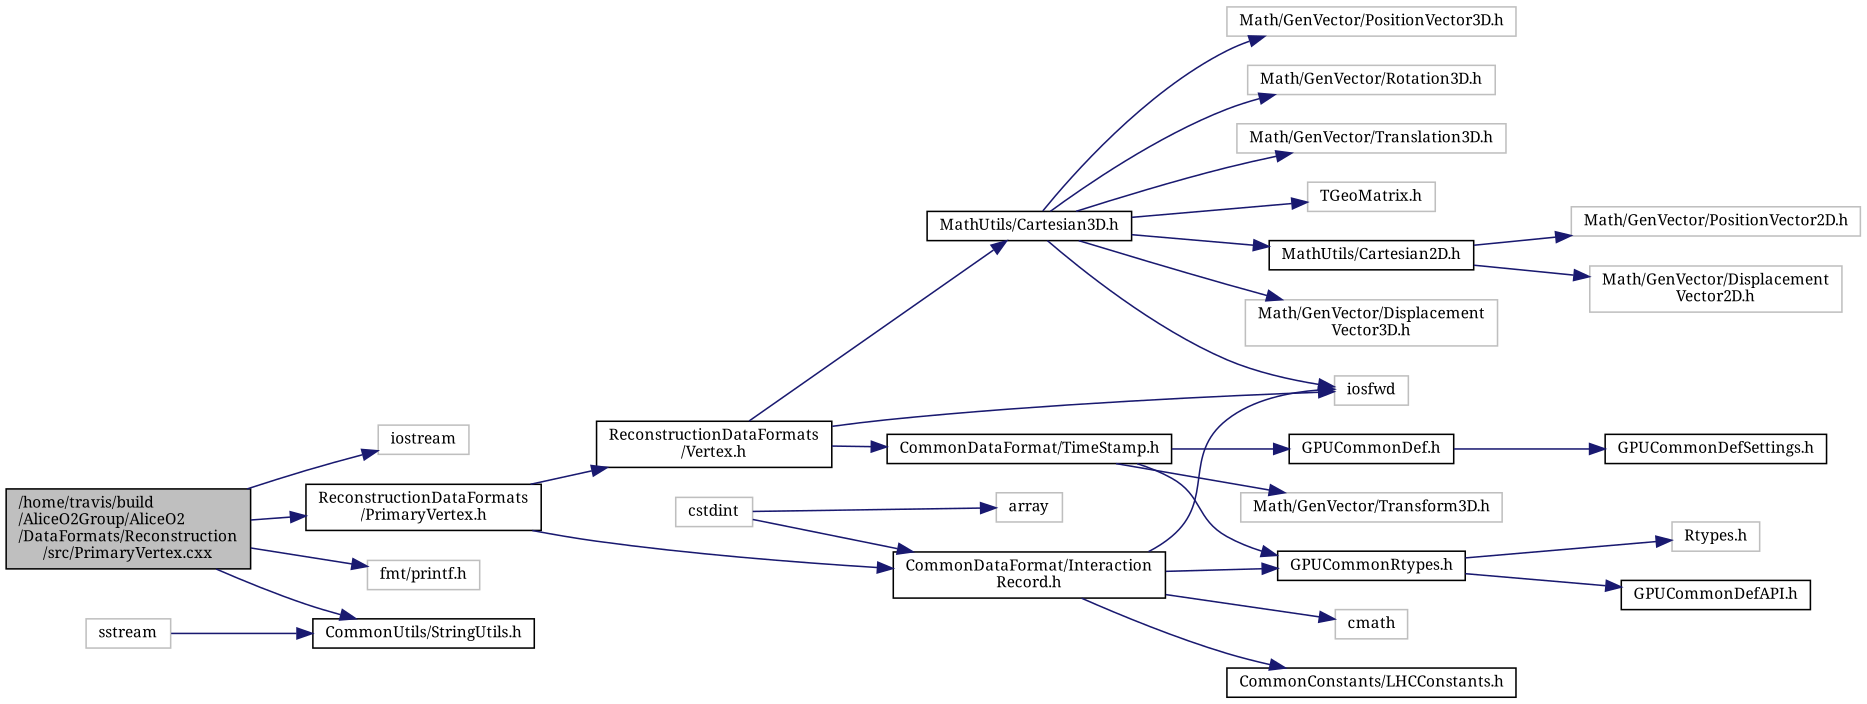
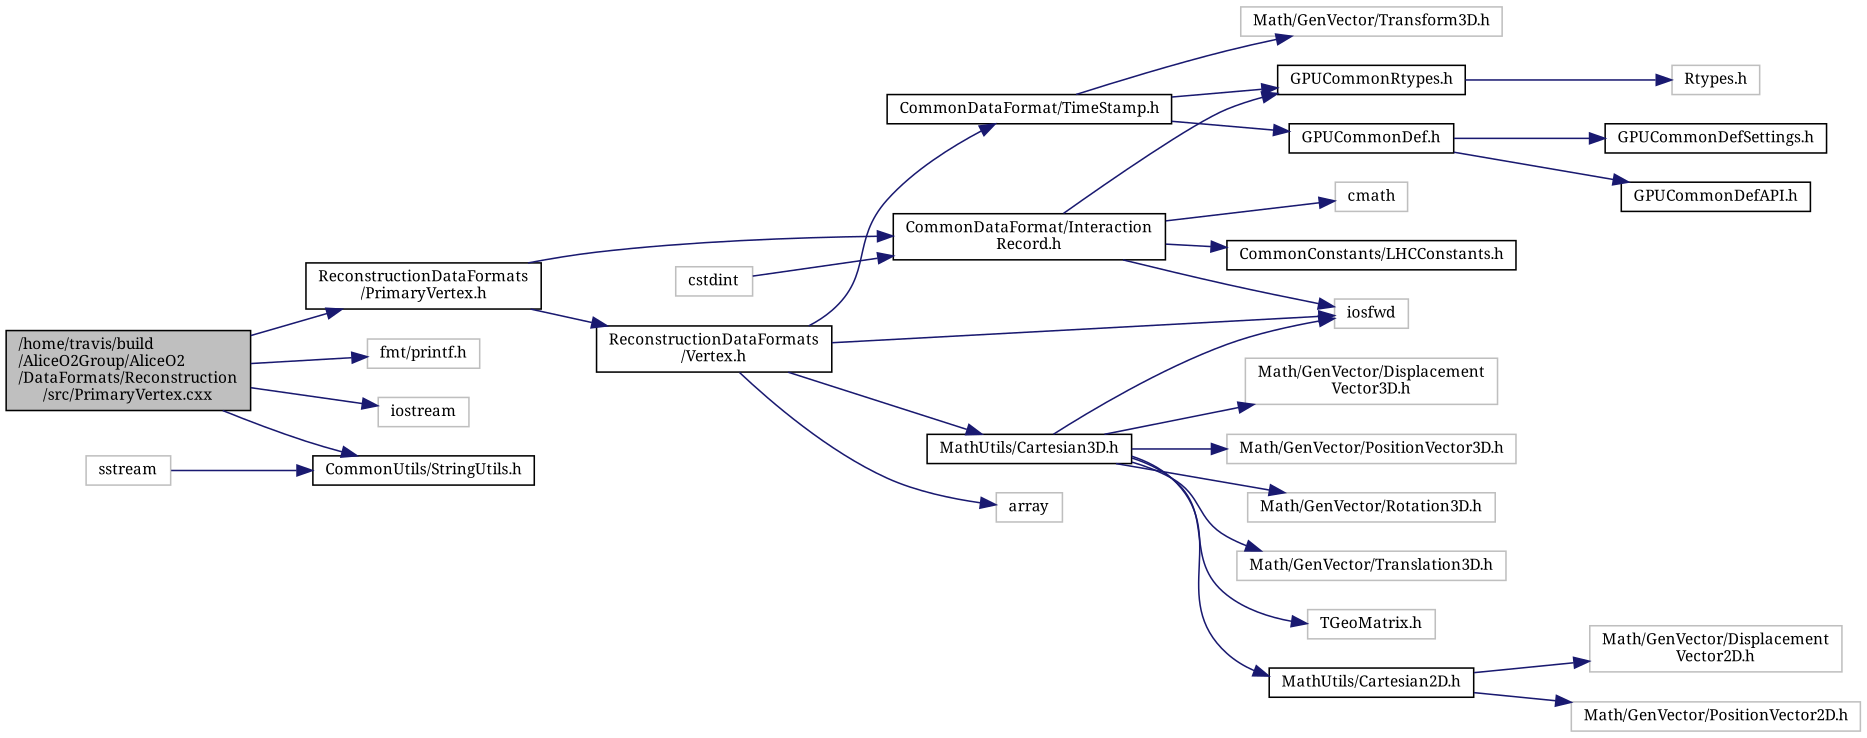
(867, 510) -> (849, 458)
(1535, 580) -> (1534, 166)
